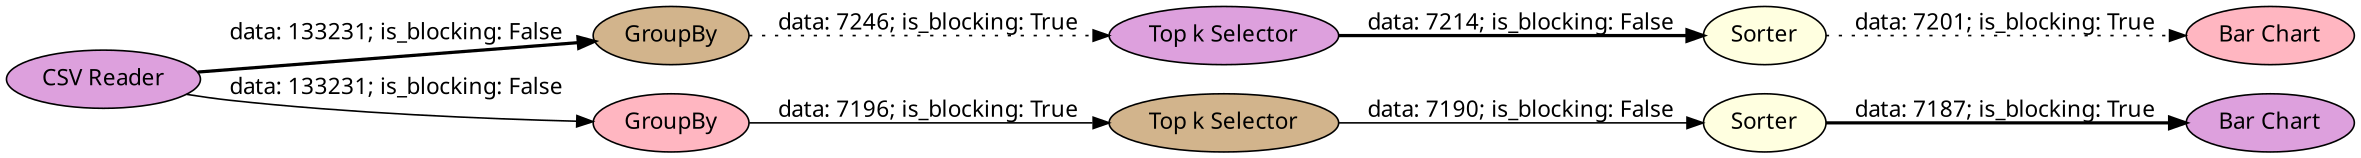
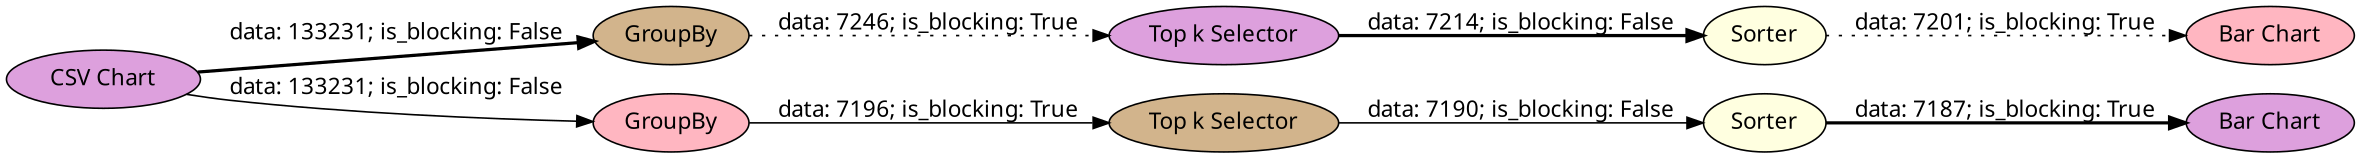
(103, 79) -> (103, 79)
